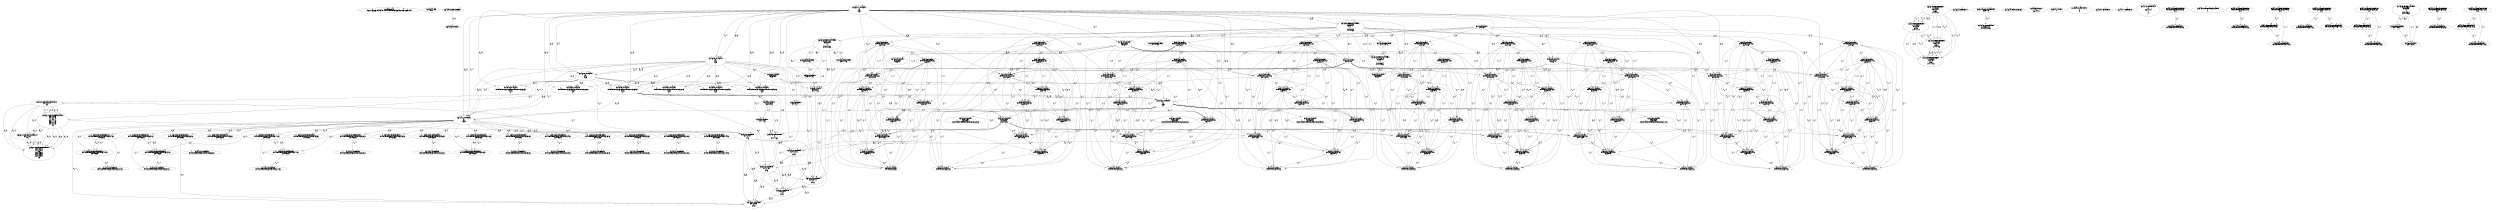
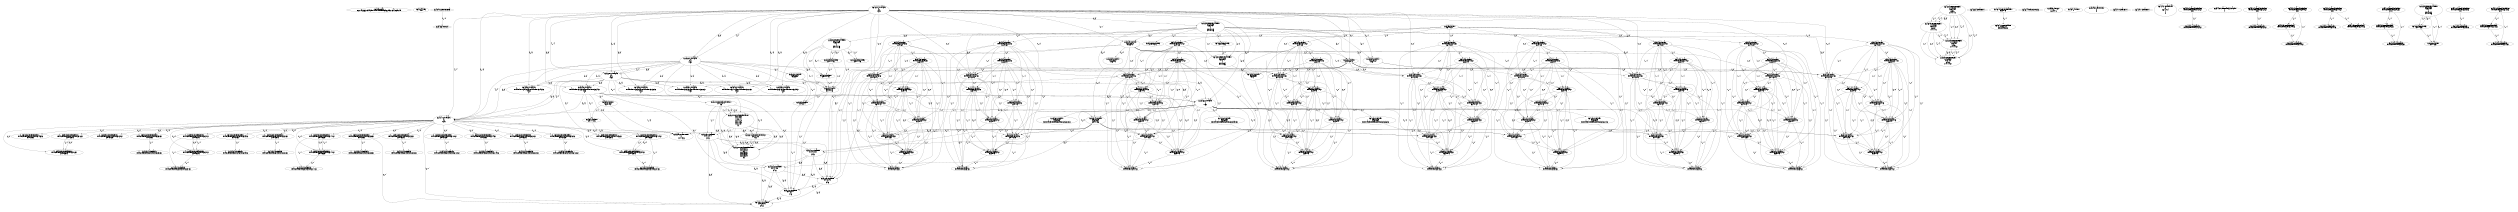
(1109, 86) -> none
